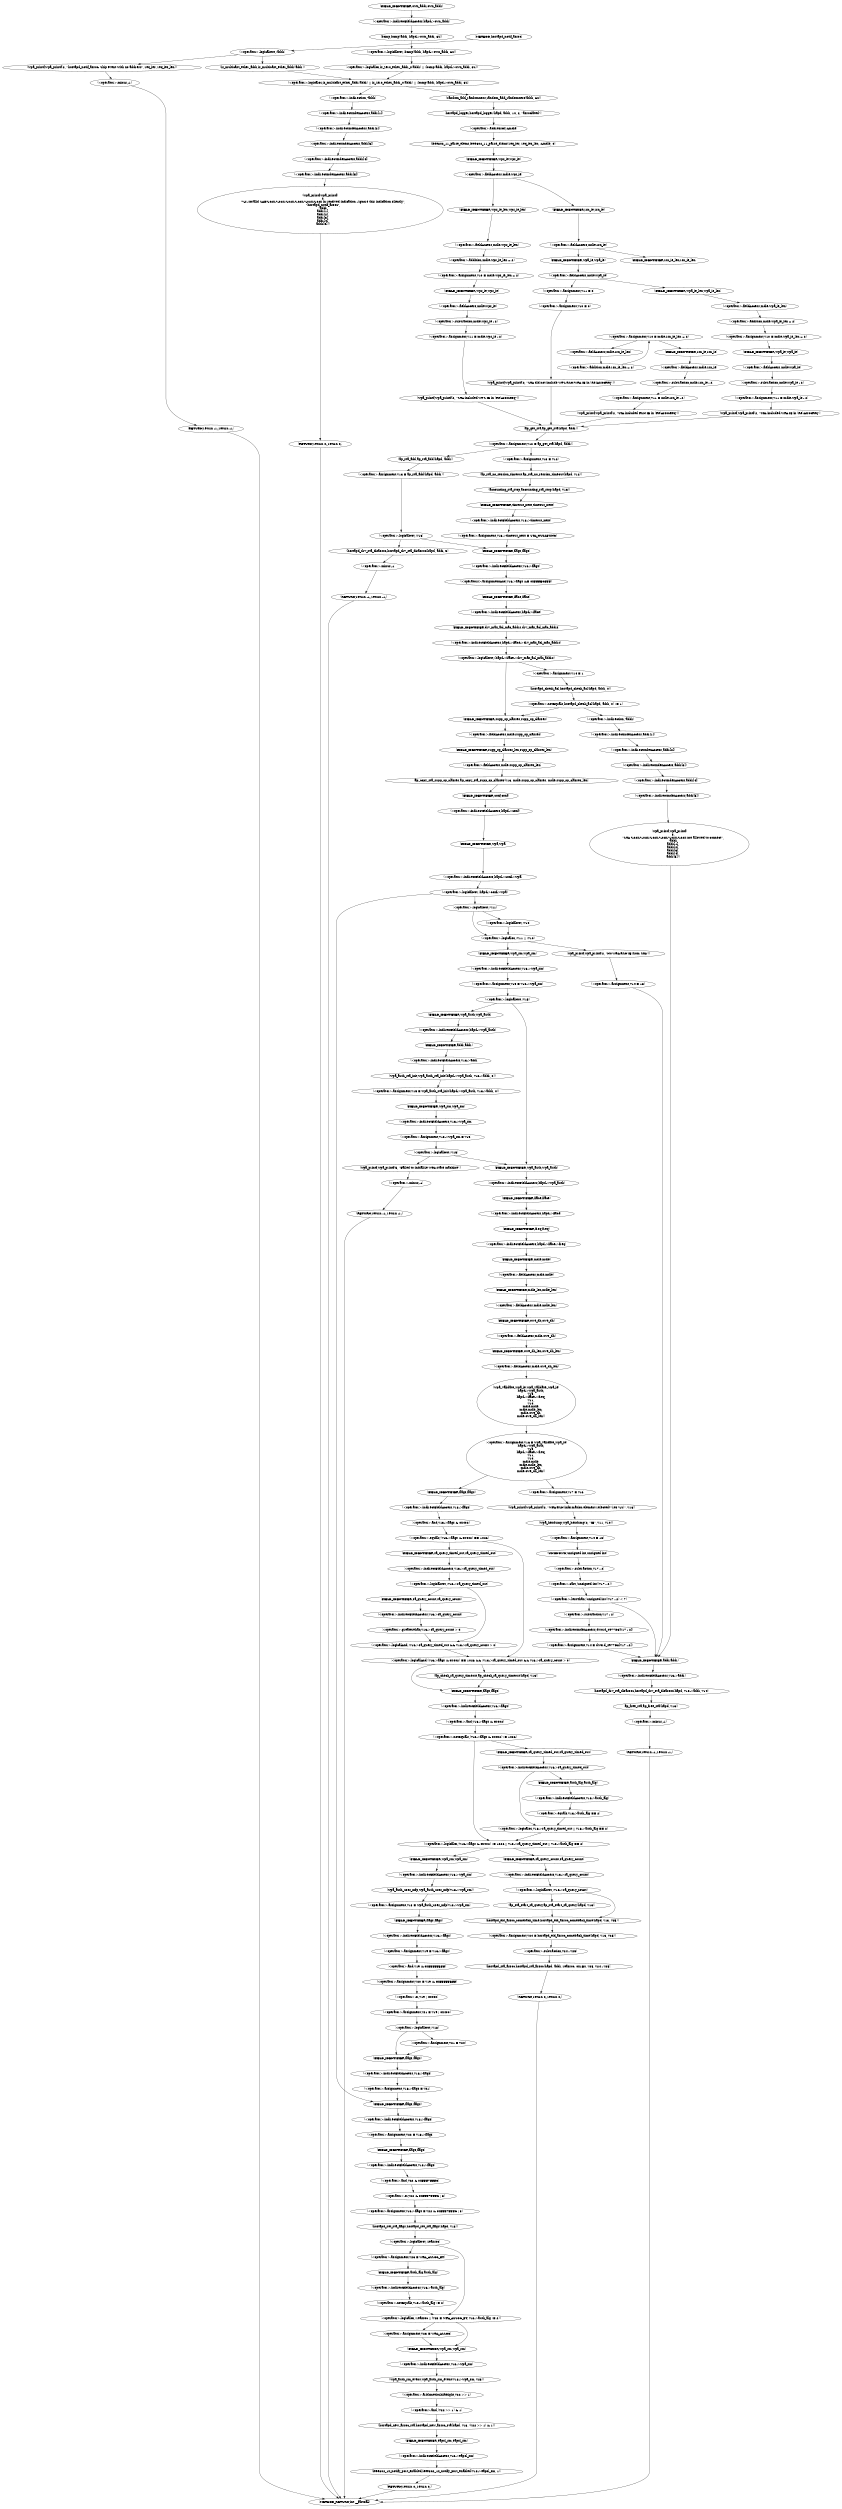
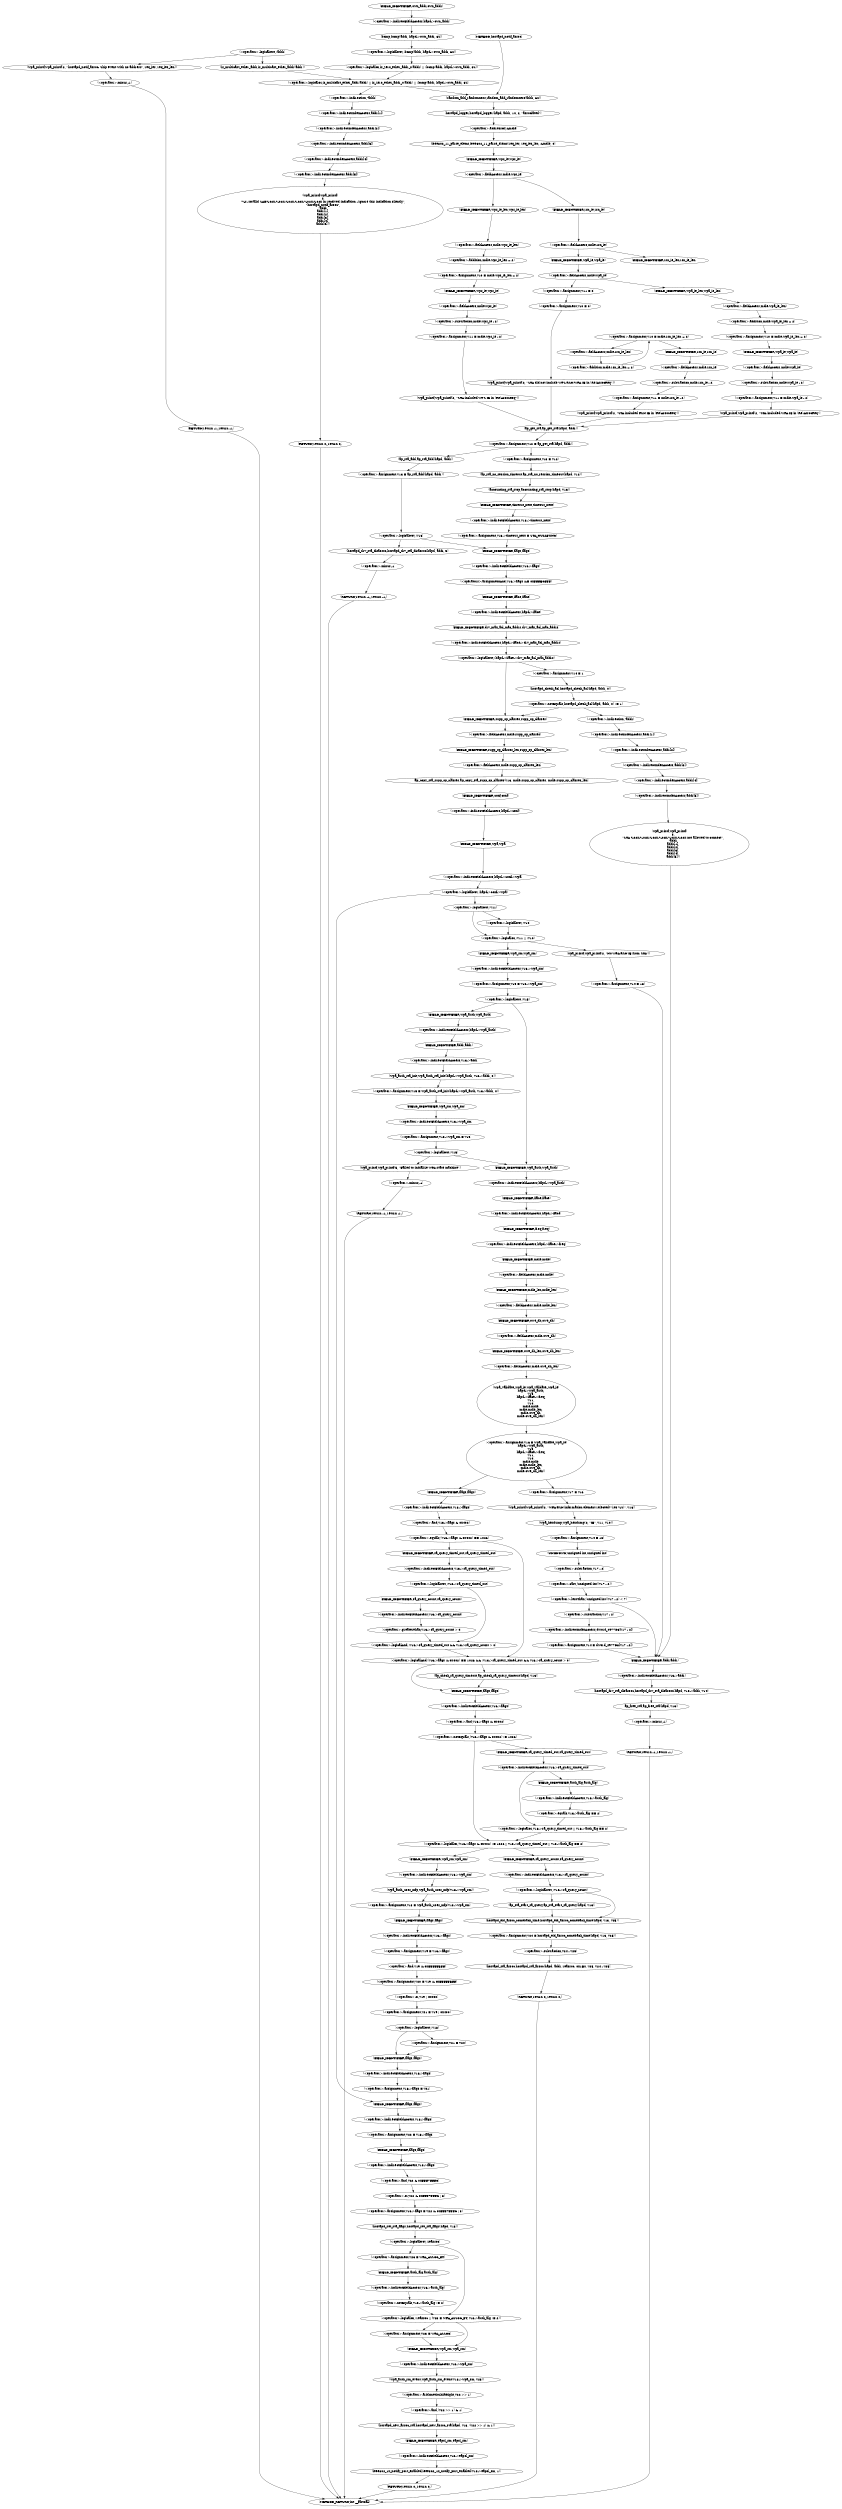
(383, 46) -> (503, 67)
